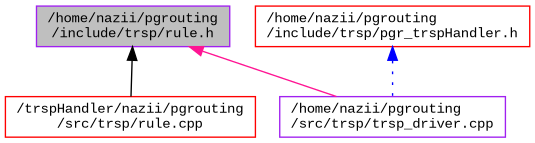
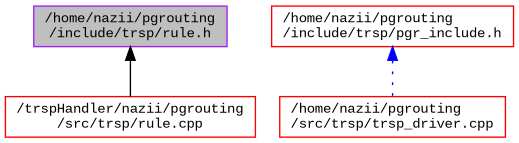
(393, 26) -> (393, 26)
(269, 74) -> none
(393, 117) -> (393, 117)
